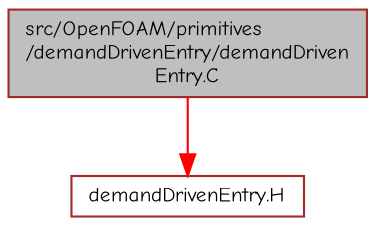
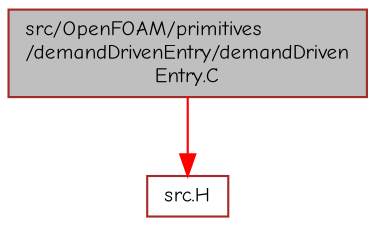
(188, 196) -> (188, 196)
